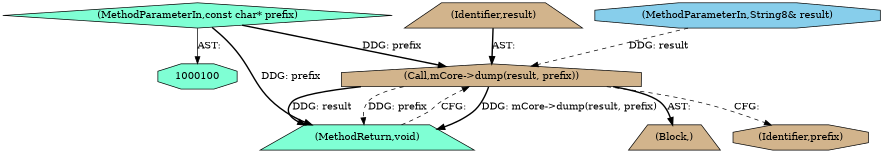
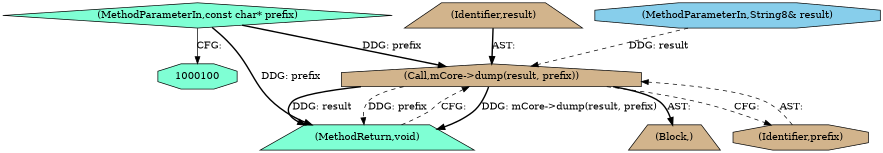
(211, 46) -> (211, 46)
none -> (725, 91)
